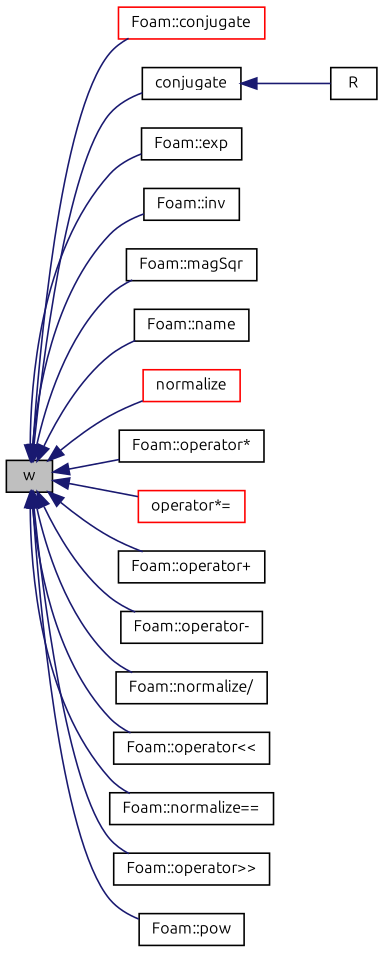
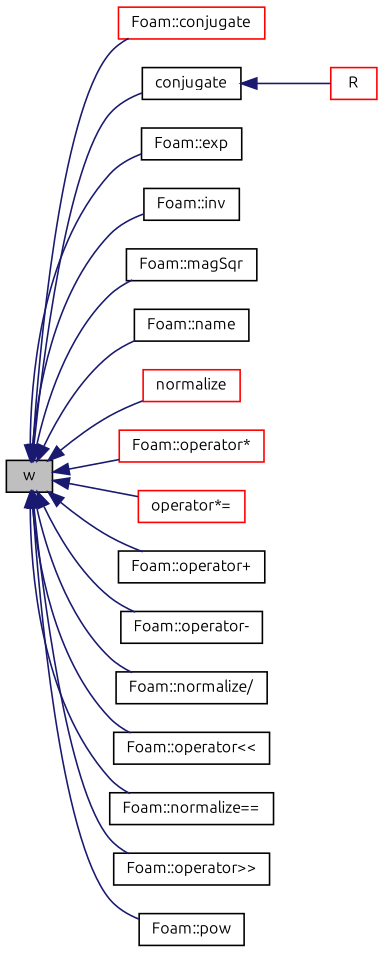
(354, 83) -> (354, 83)
(192, 446) -> (192, 446)
